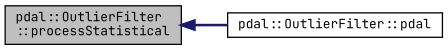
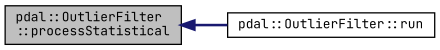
(335, 25) -> (331, 25)
